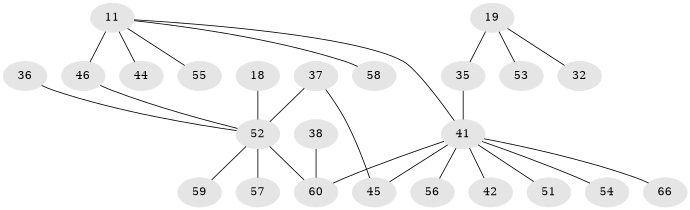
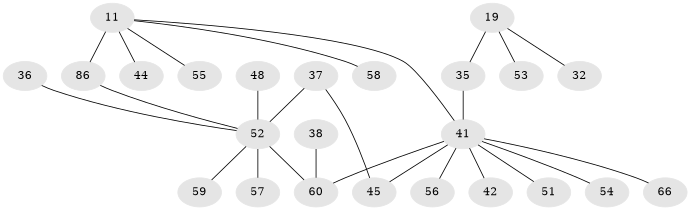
(83, 76) -> (83, 76)
(258, 76) -> (258, 76)
